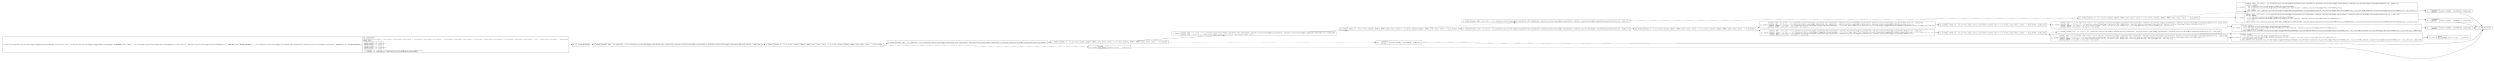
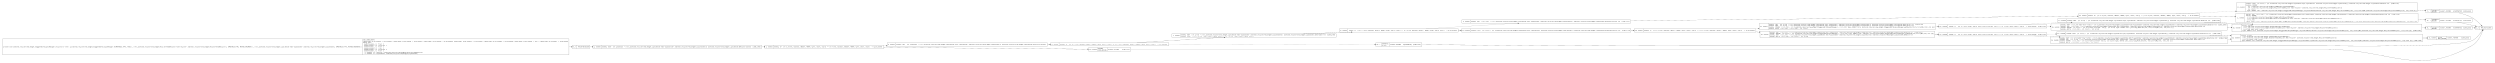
none -> (2139, 21)
